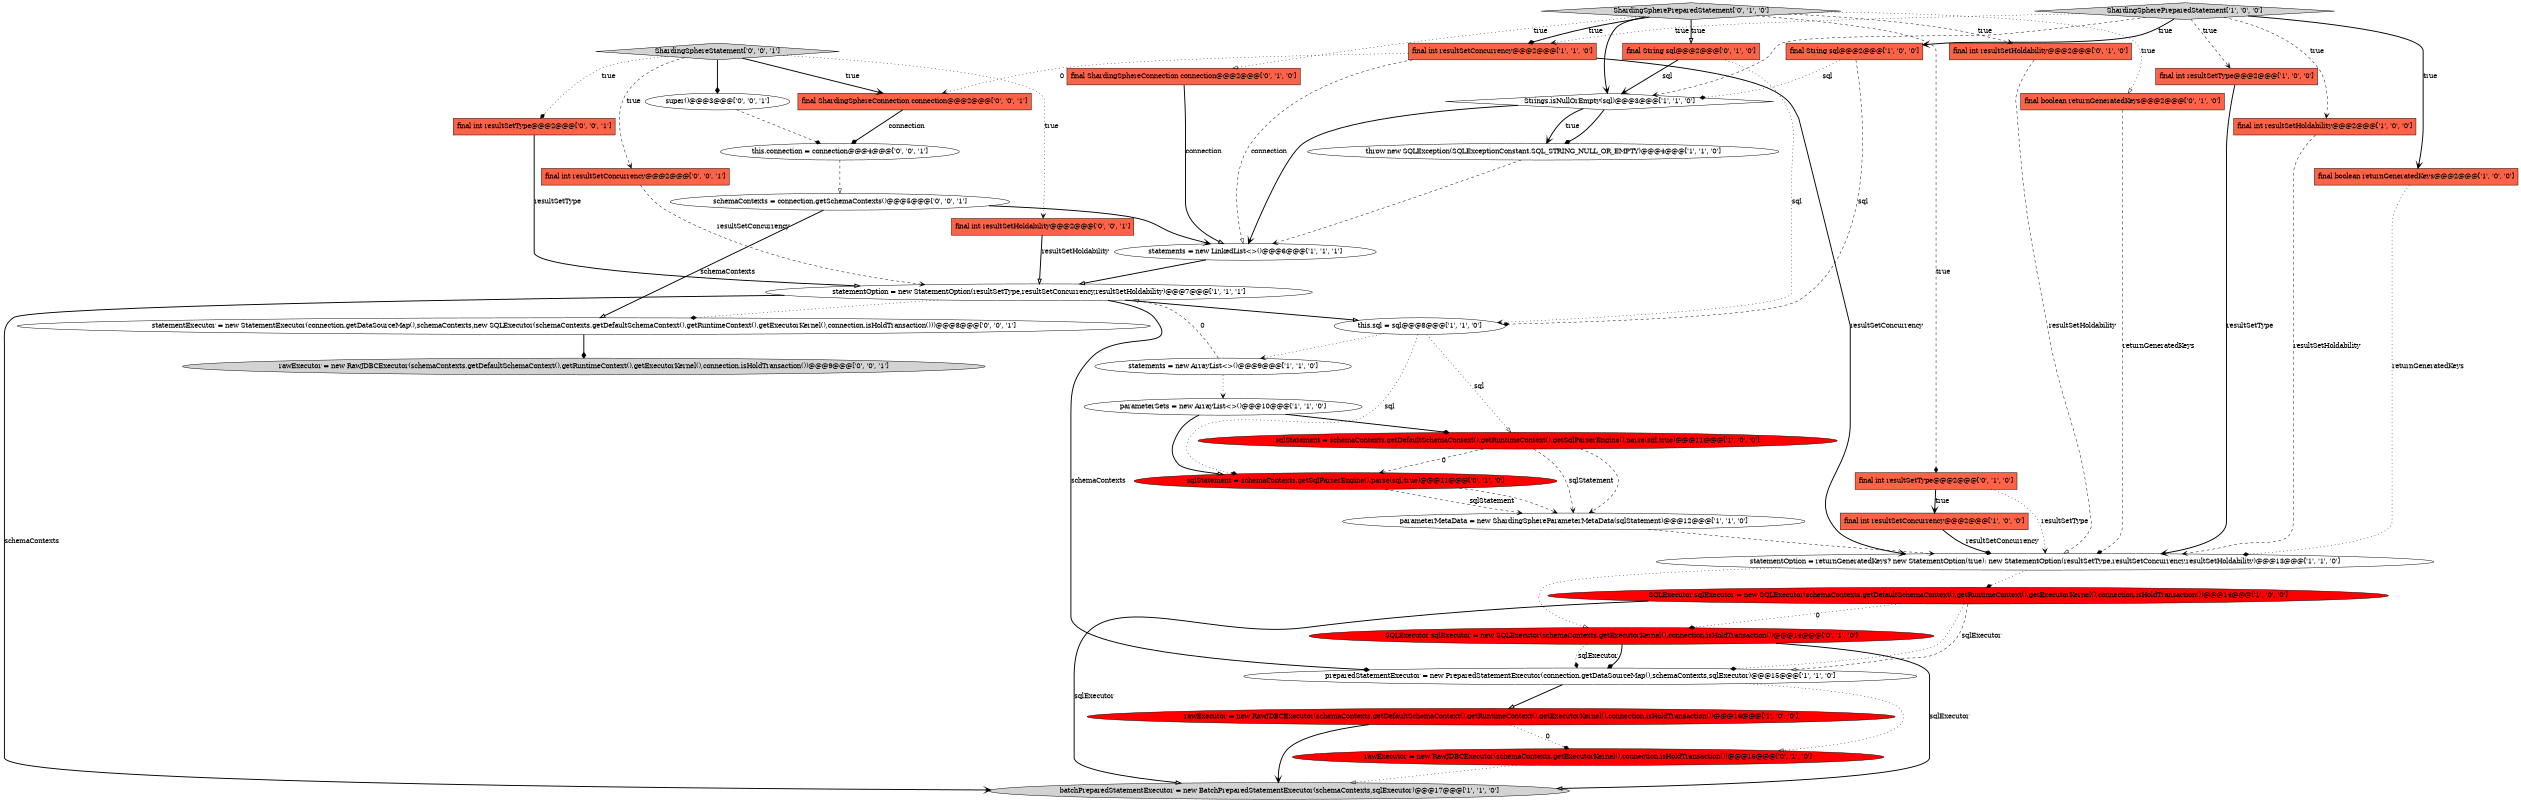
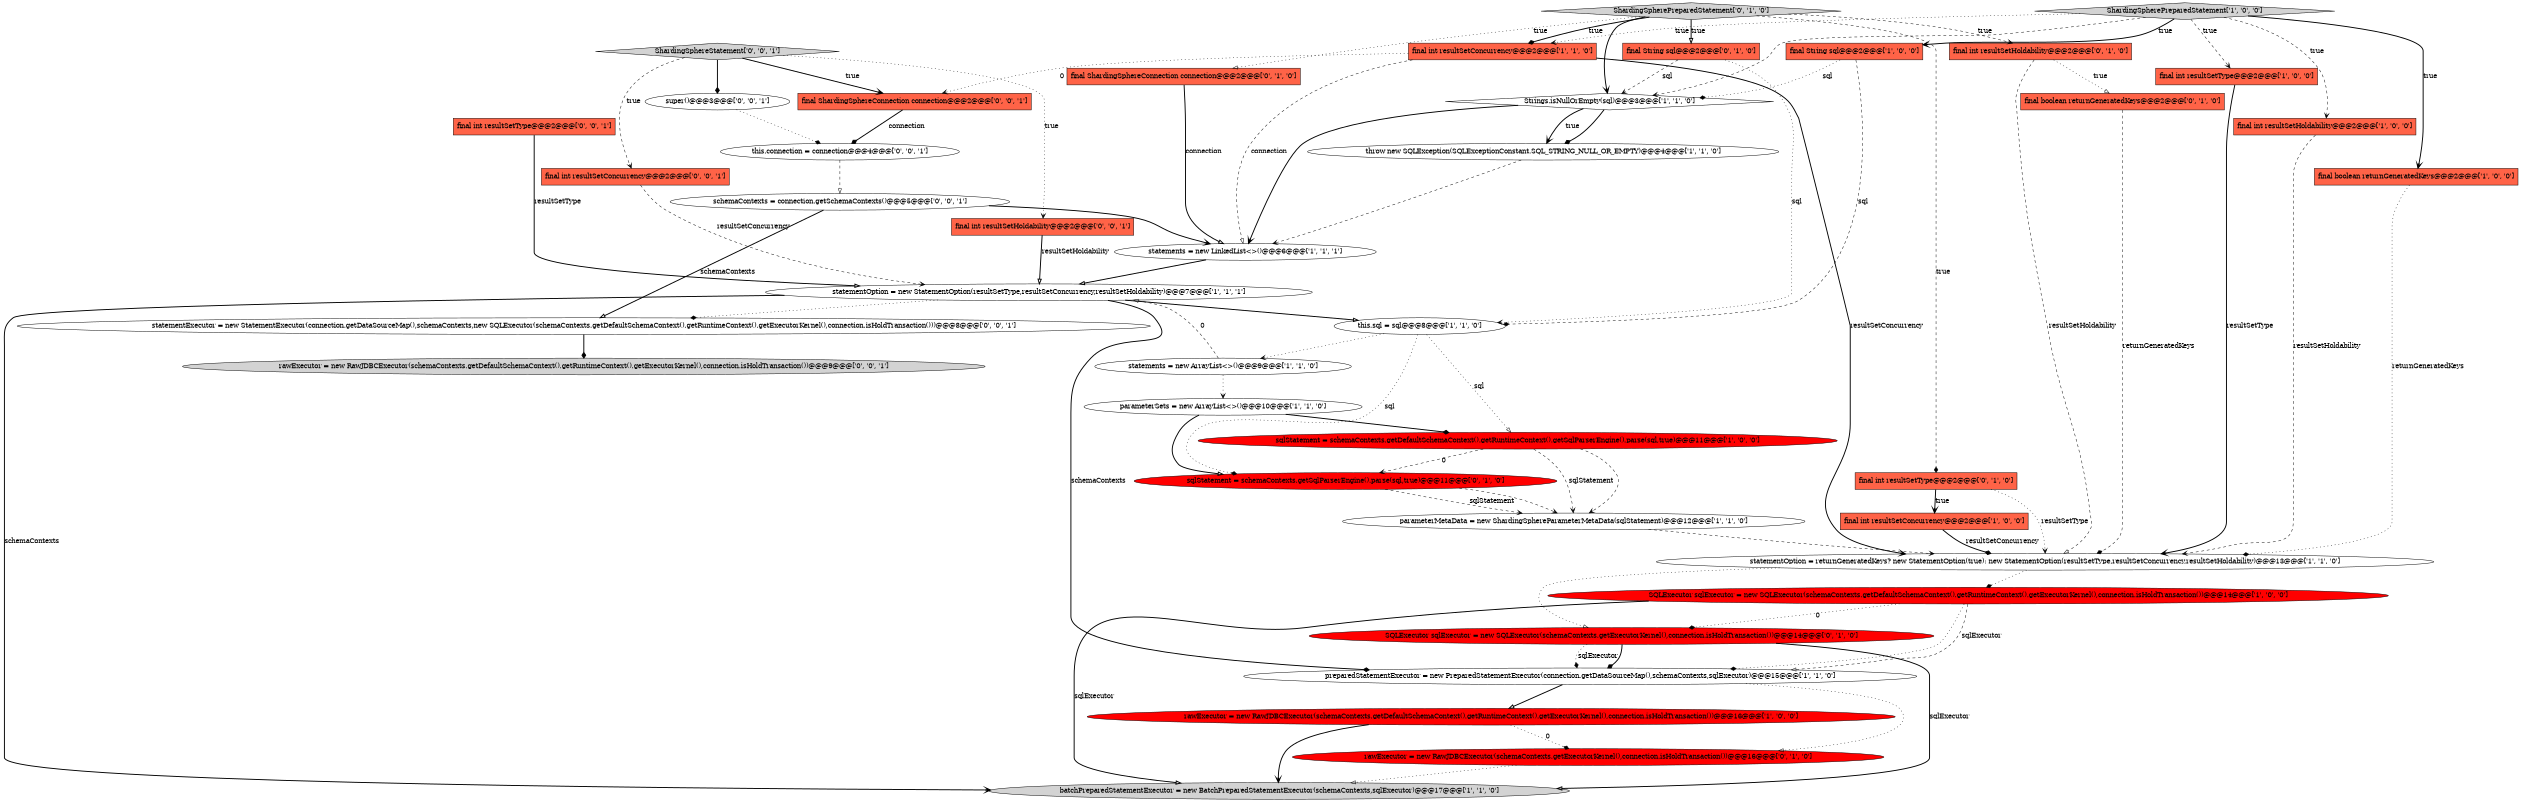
(2008, 19) -> (2079, 75)
(598, 70) -> none
(1652, 76) -> (1652, 76)
(776, 125) -> (776, 125)
